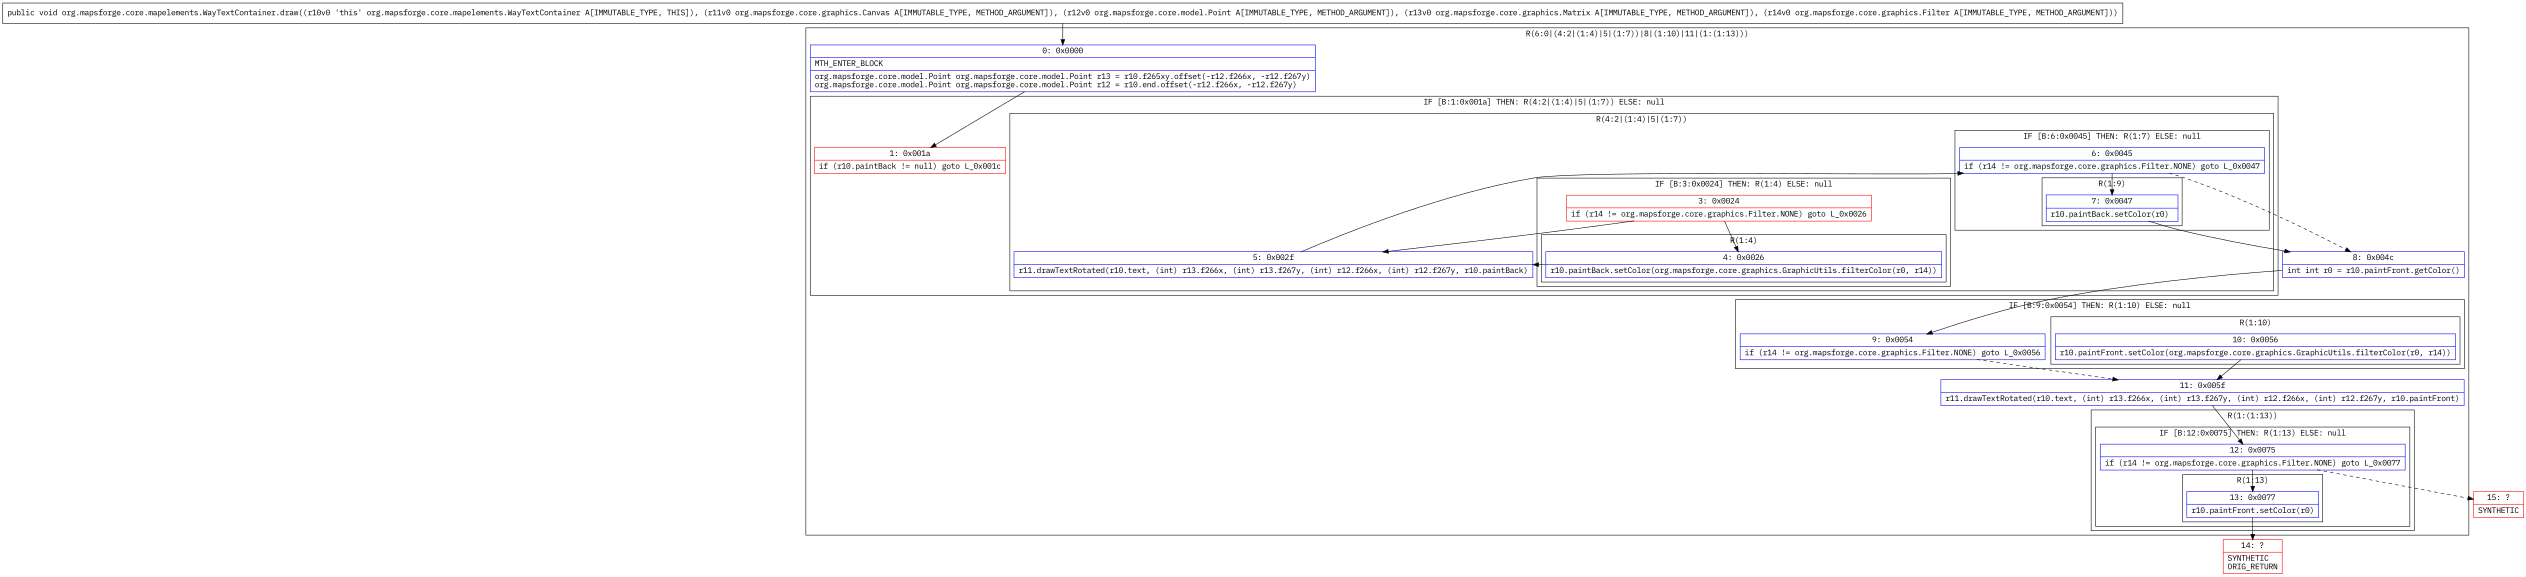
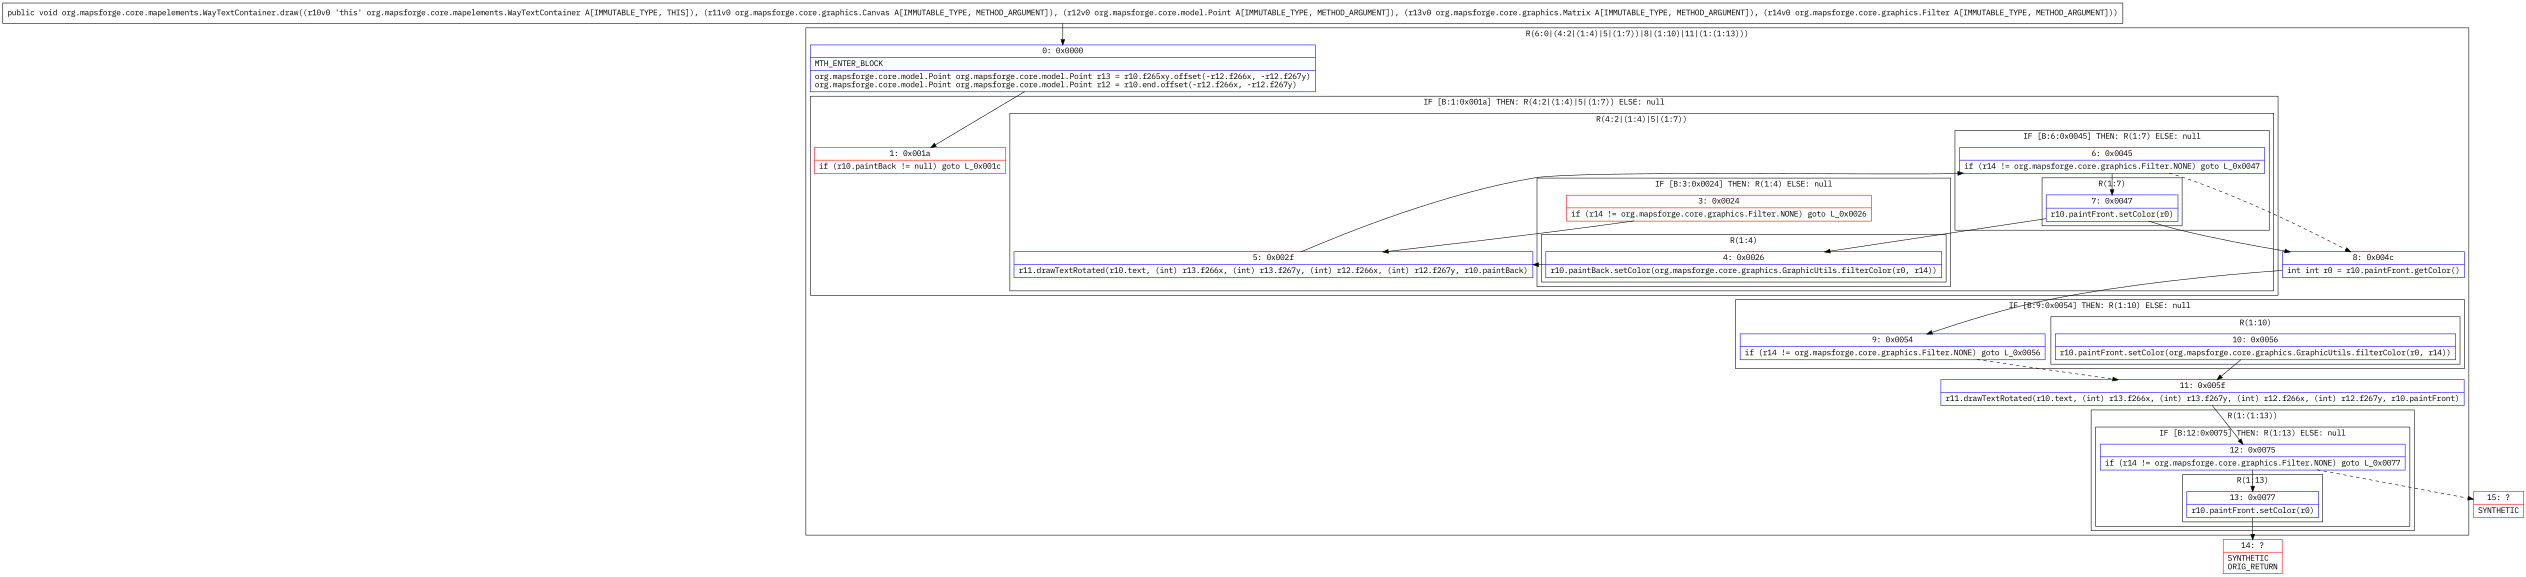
(2112, 184) -> (2112, 184)
(2110, 214) -> (2112, 214)
(1729, 231) -> (1916, 238)
